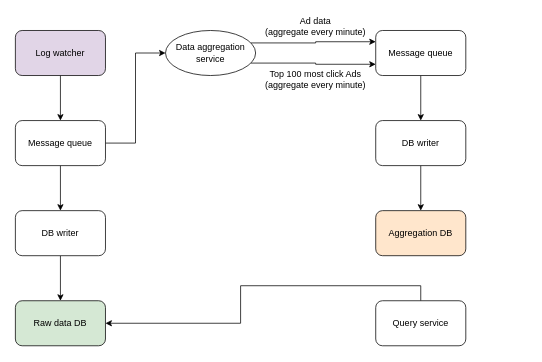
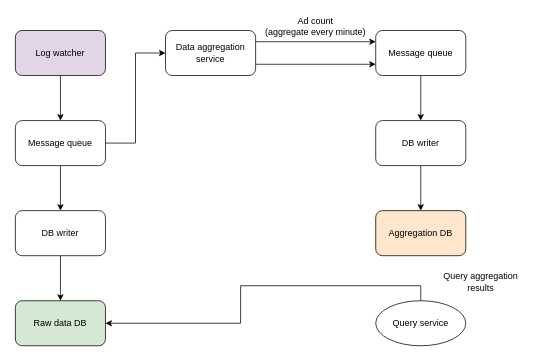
(315, 27) -> (315, 27)
(210, 53) -> (210, 53)
(315, 79) -> none
none -> (480, 282)
(420, 323) -> (420, 323)
